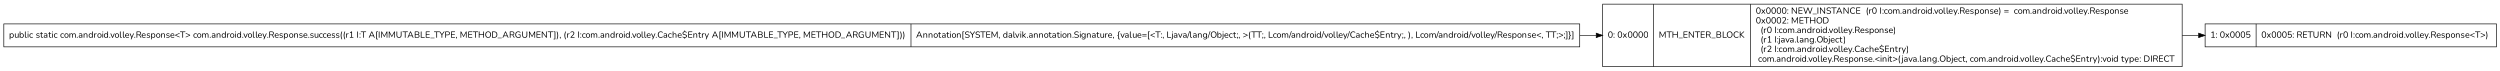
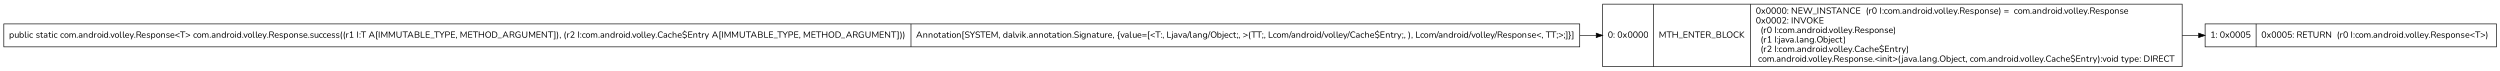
(1795, 21) -> (1792, 21)
